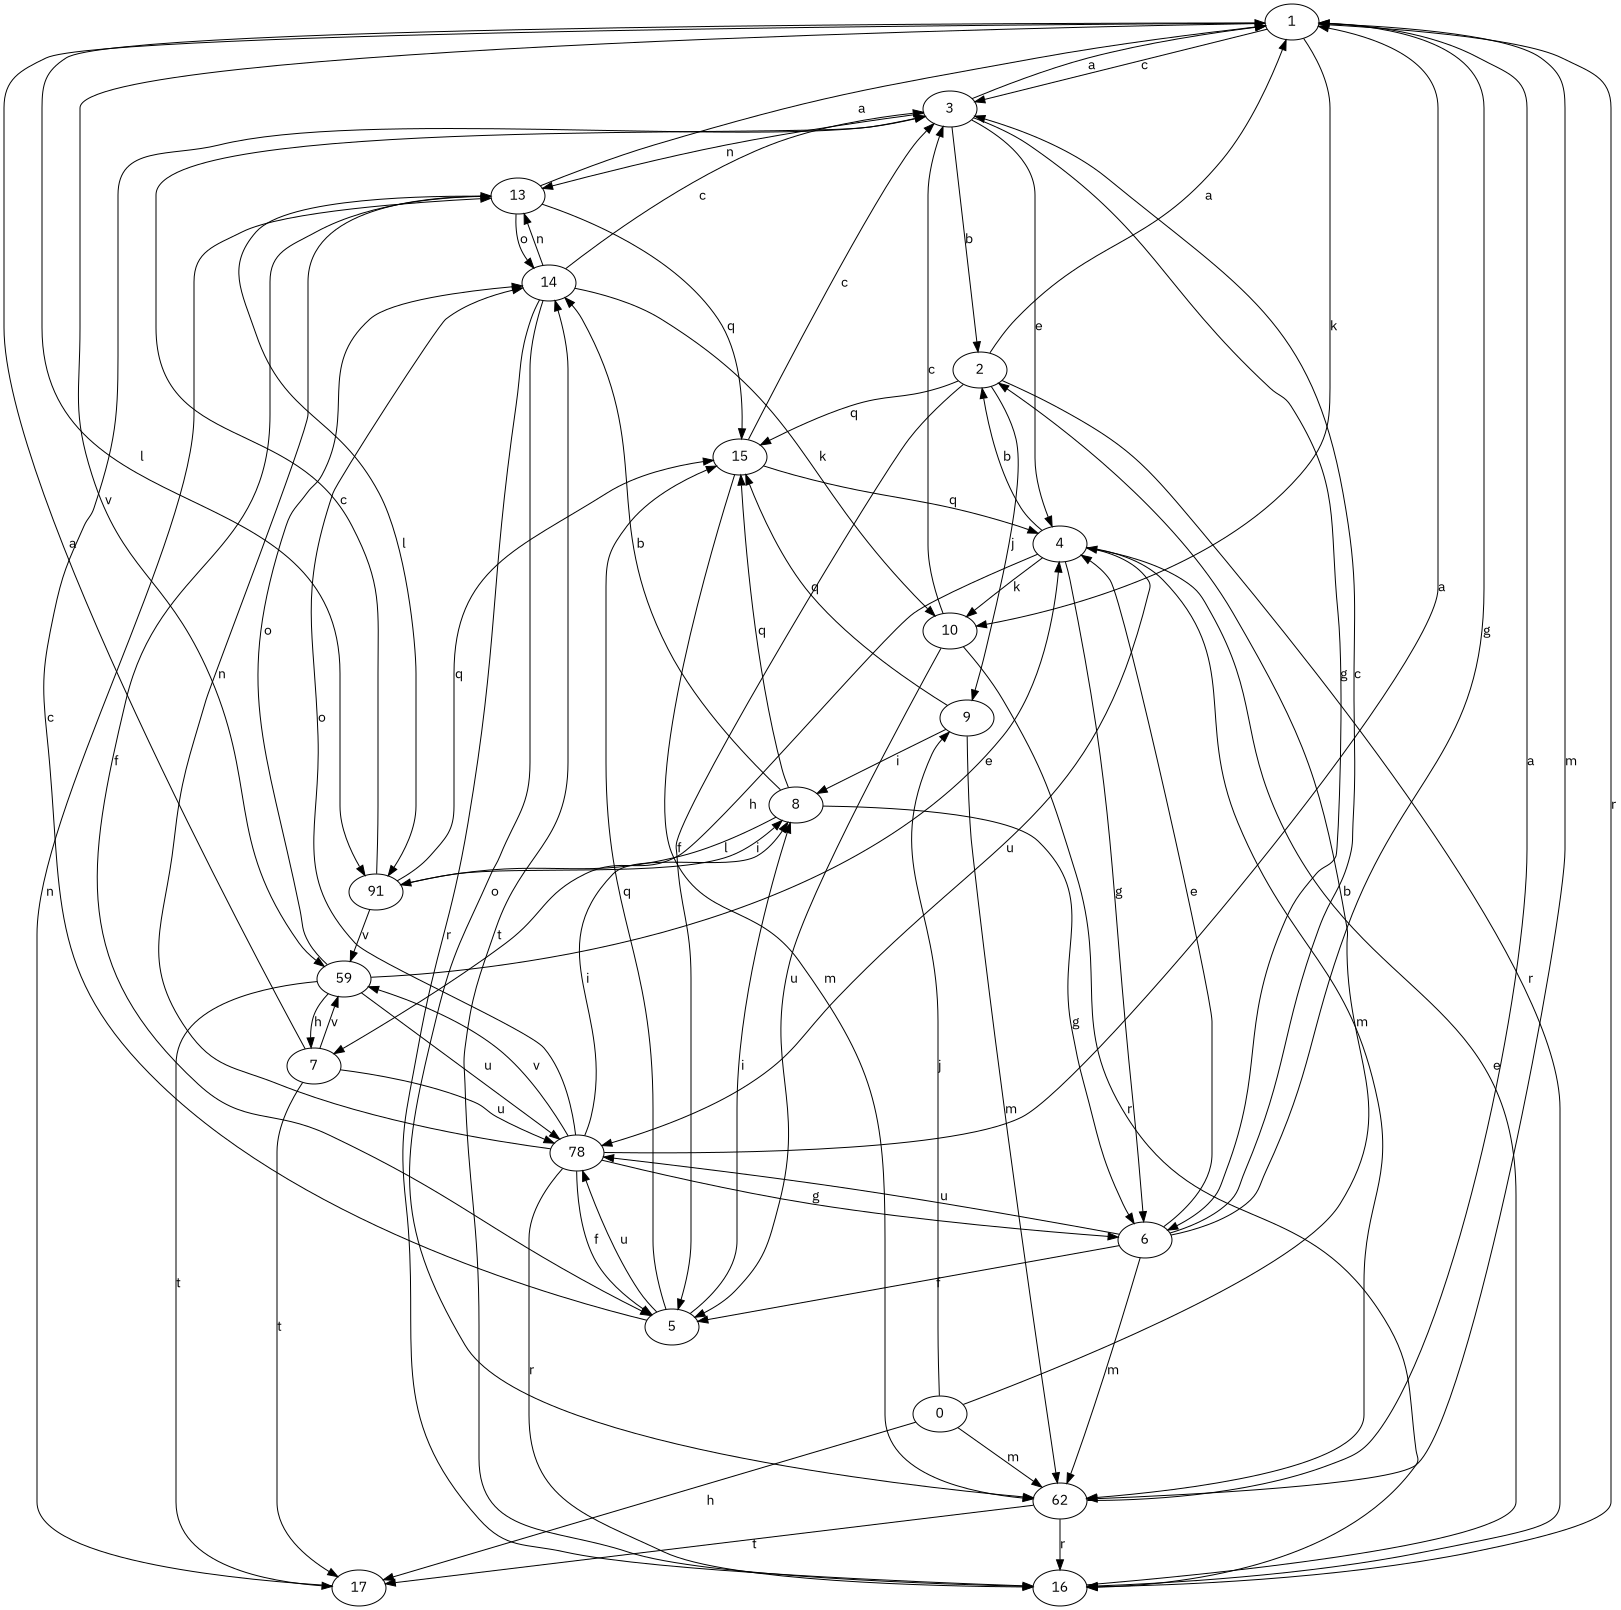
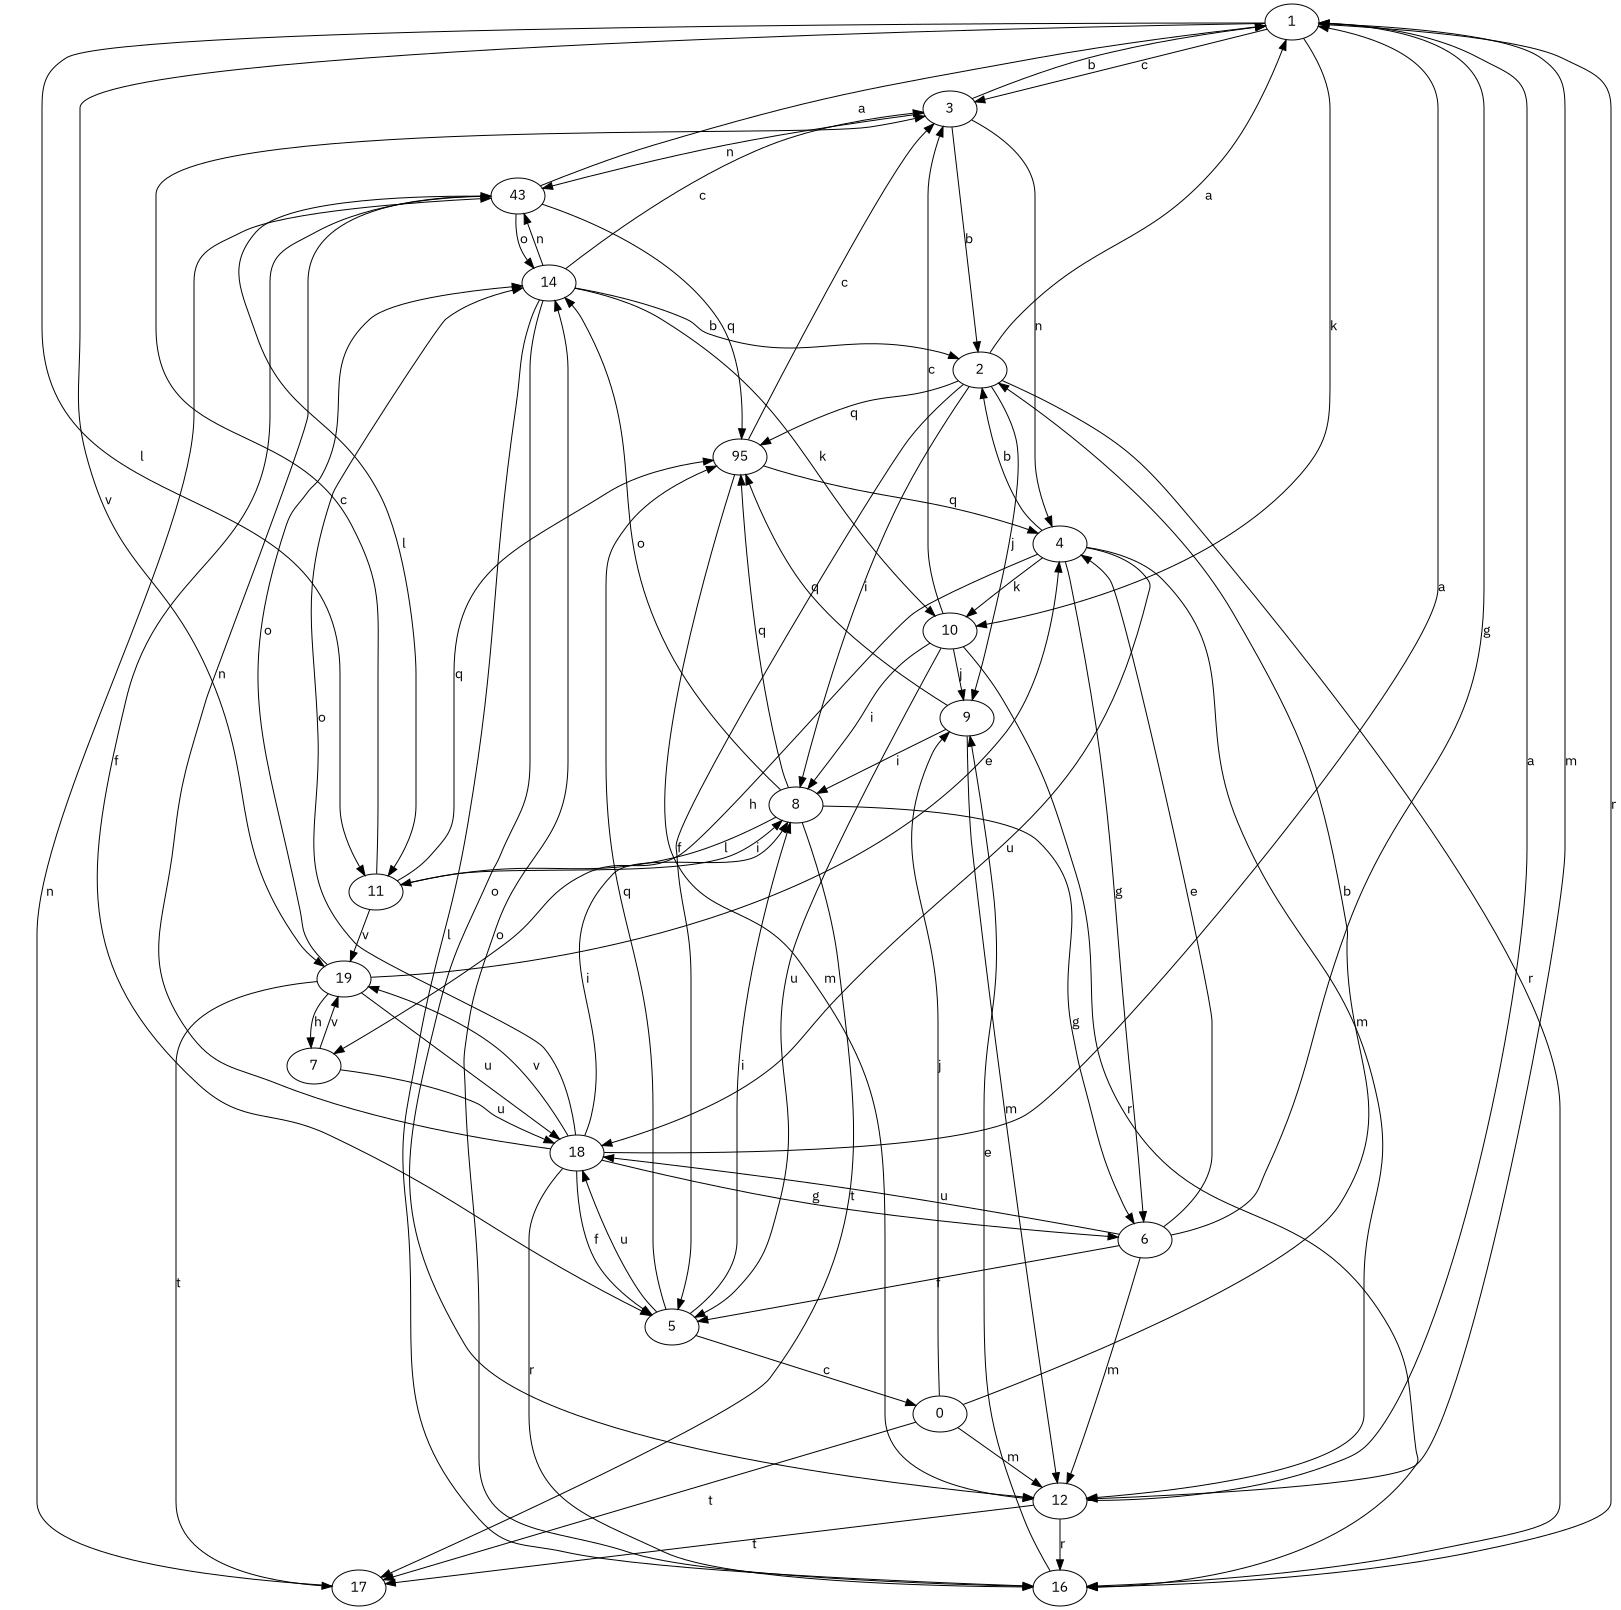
(56, 56) -> none
(1092, 66) -> (1092, 66)
(518, 196) -> (518, 196)
(1039, 326) -> (1039, 326)
none -> (758, 345)
(740, 457) -> (740, 457)
(89, 518) -> (801, 1369)
(641, 544) -> (641, 544)
none -> (868, 574)
(1338, 619) -> none
(1355, 620) -> none
none -> (958, 670)
none -> (867, 707)
(376, 892) -> (376, 892)
(449, 936) -> (449, 936)
(500, 936) -> (500, 936)
(344, 979) -> (344, 979)
(577, 1153) -> (577, 1153)
(1516, 1204) -> (984, 1163)
(277, 1335) -> (810, 1314)
(711, 1501) -> (711, 1501)
(1060, 1501) -> (1060, 1501)
